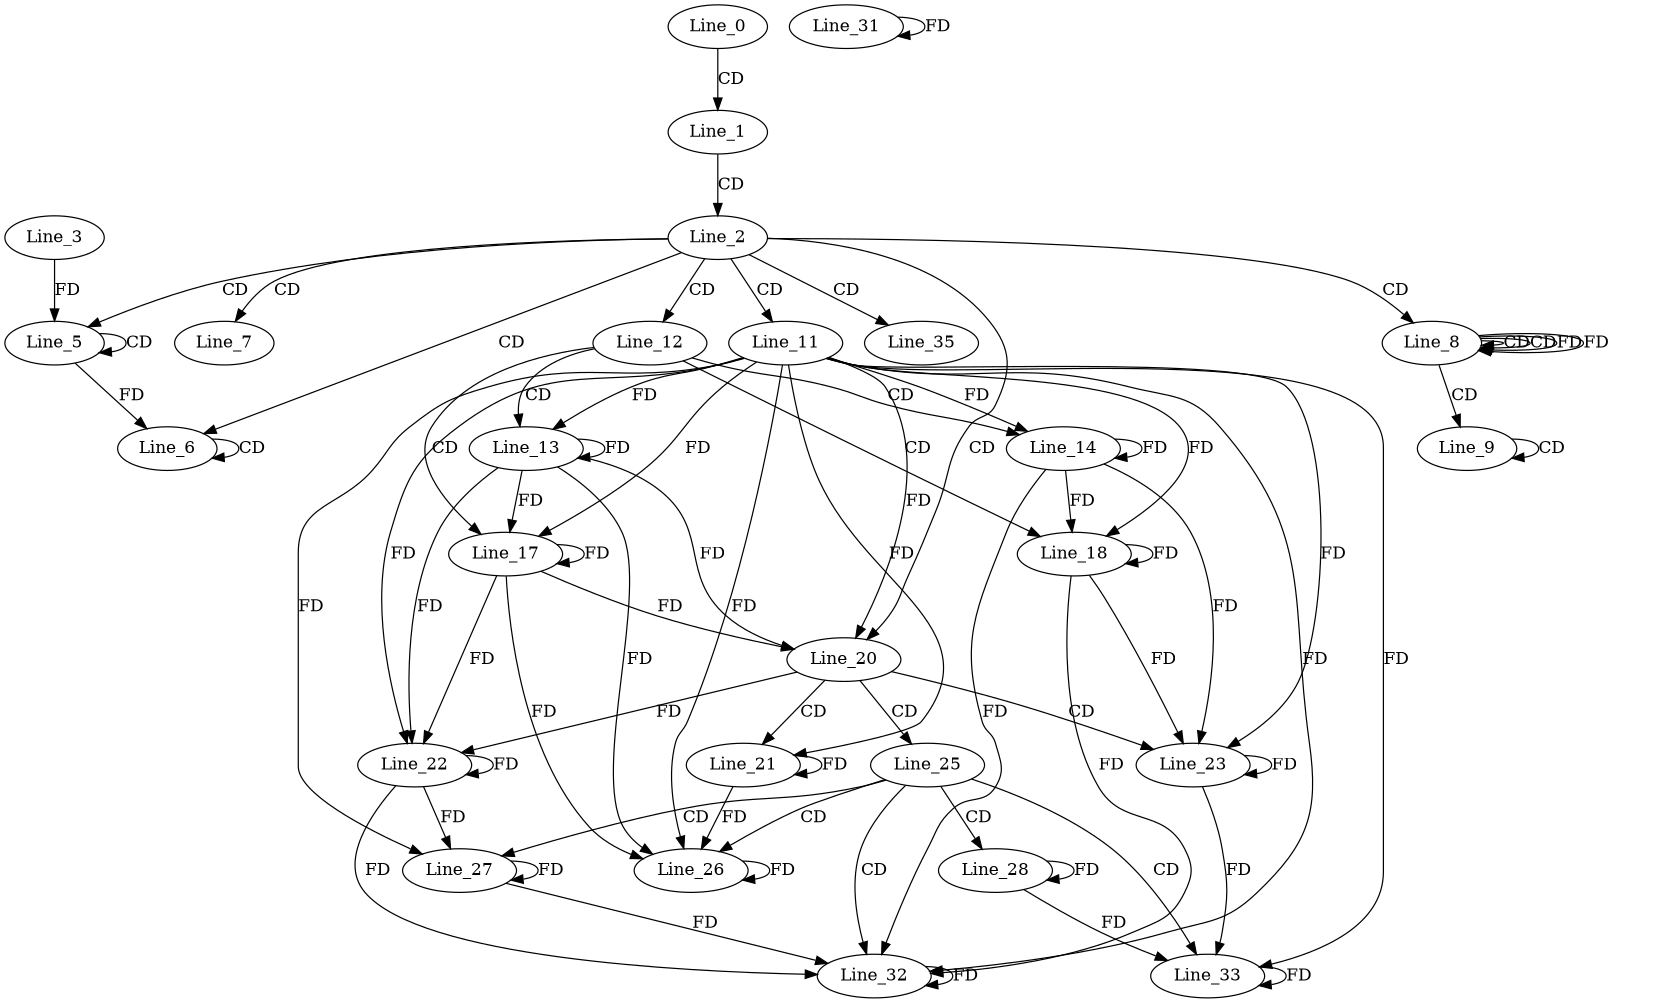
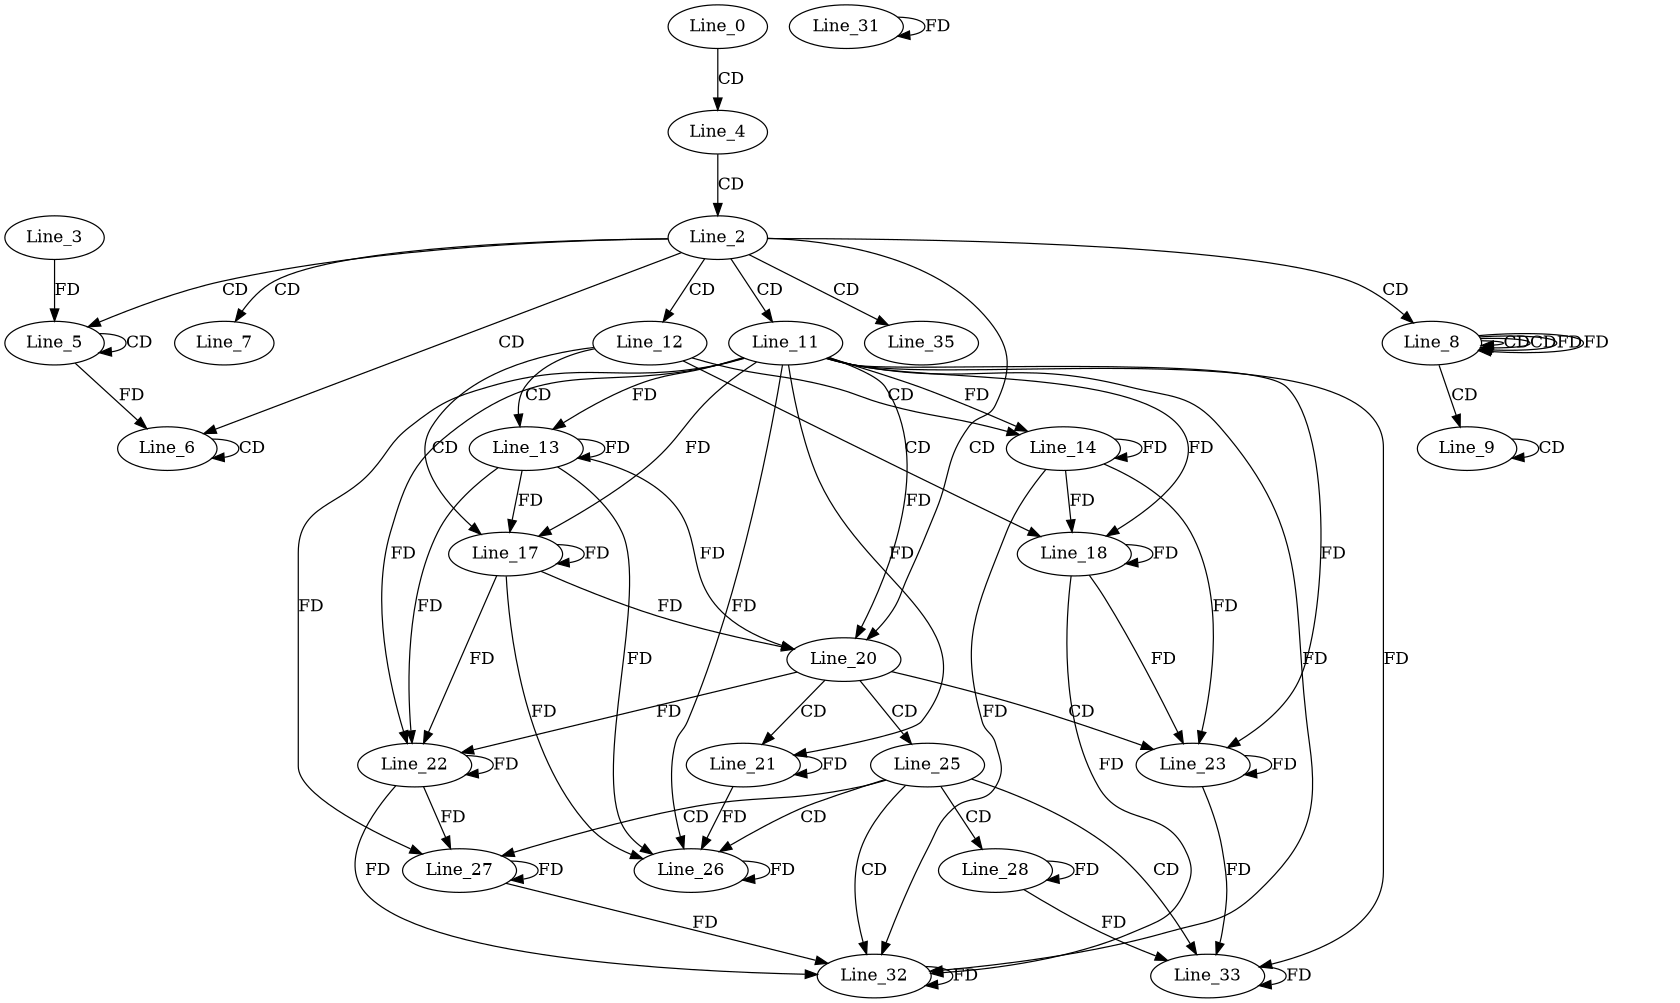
(718, 132) -> (718, 132)
